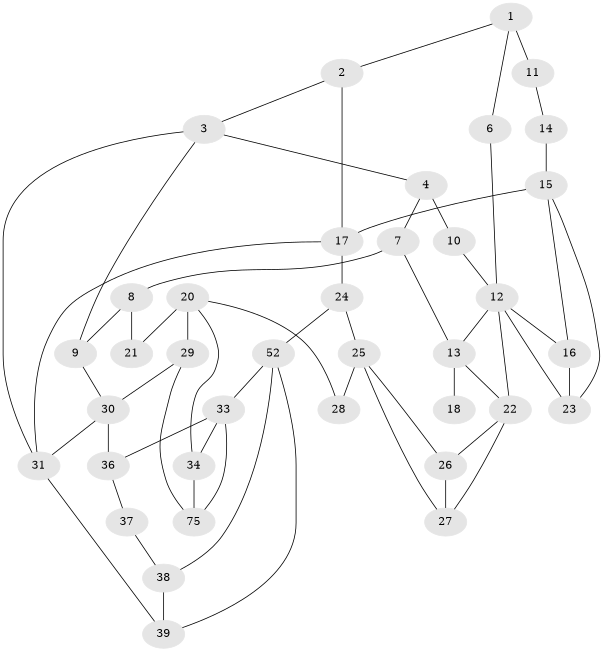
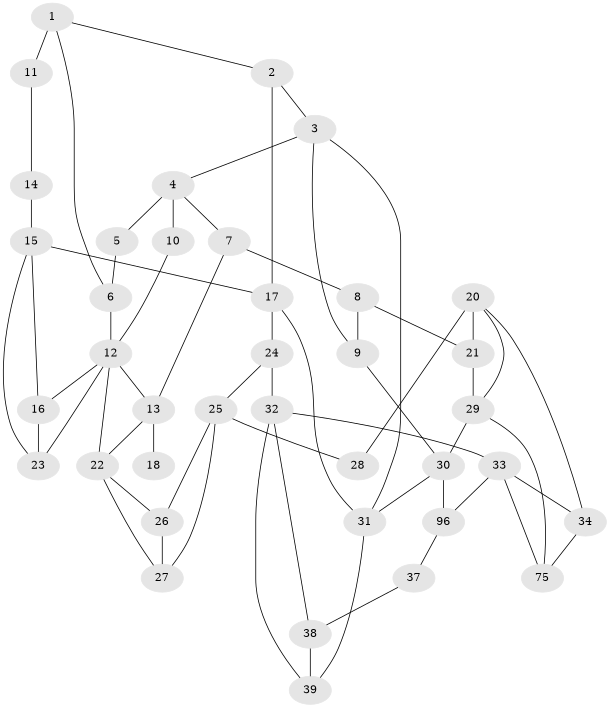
none -> (117, 242)
(273, 354) -> (272, 410)
none -> (473, 382)
(108, 466) -> (444, 522)
